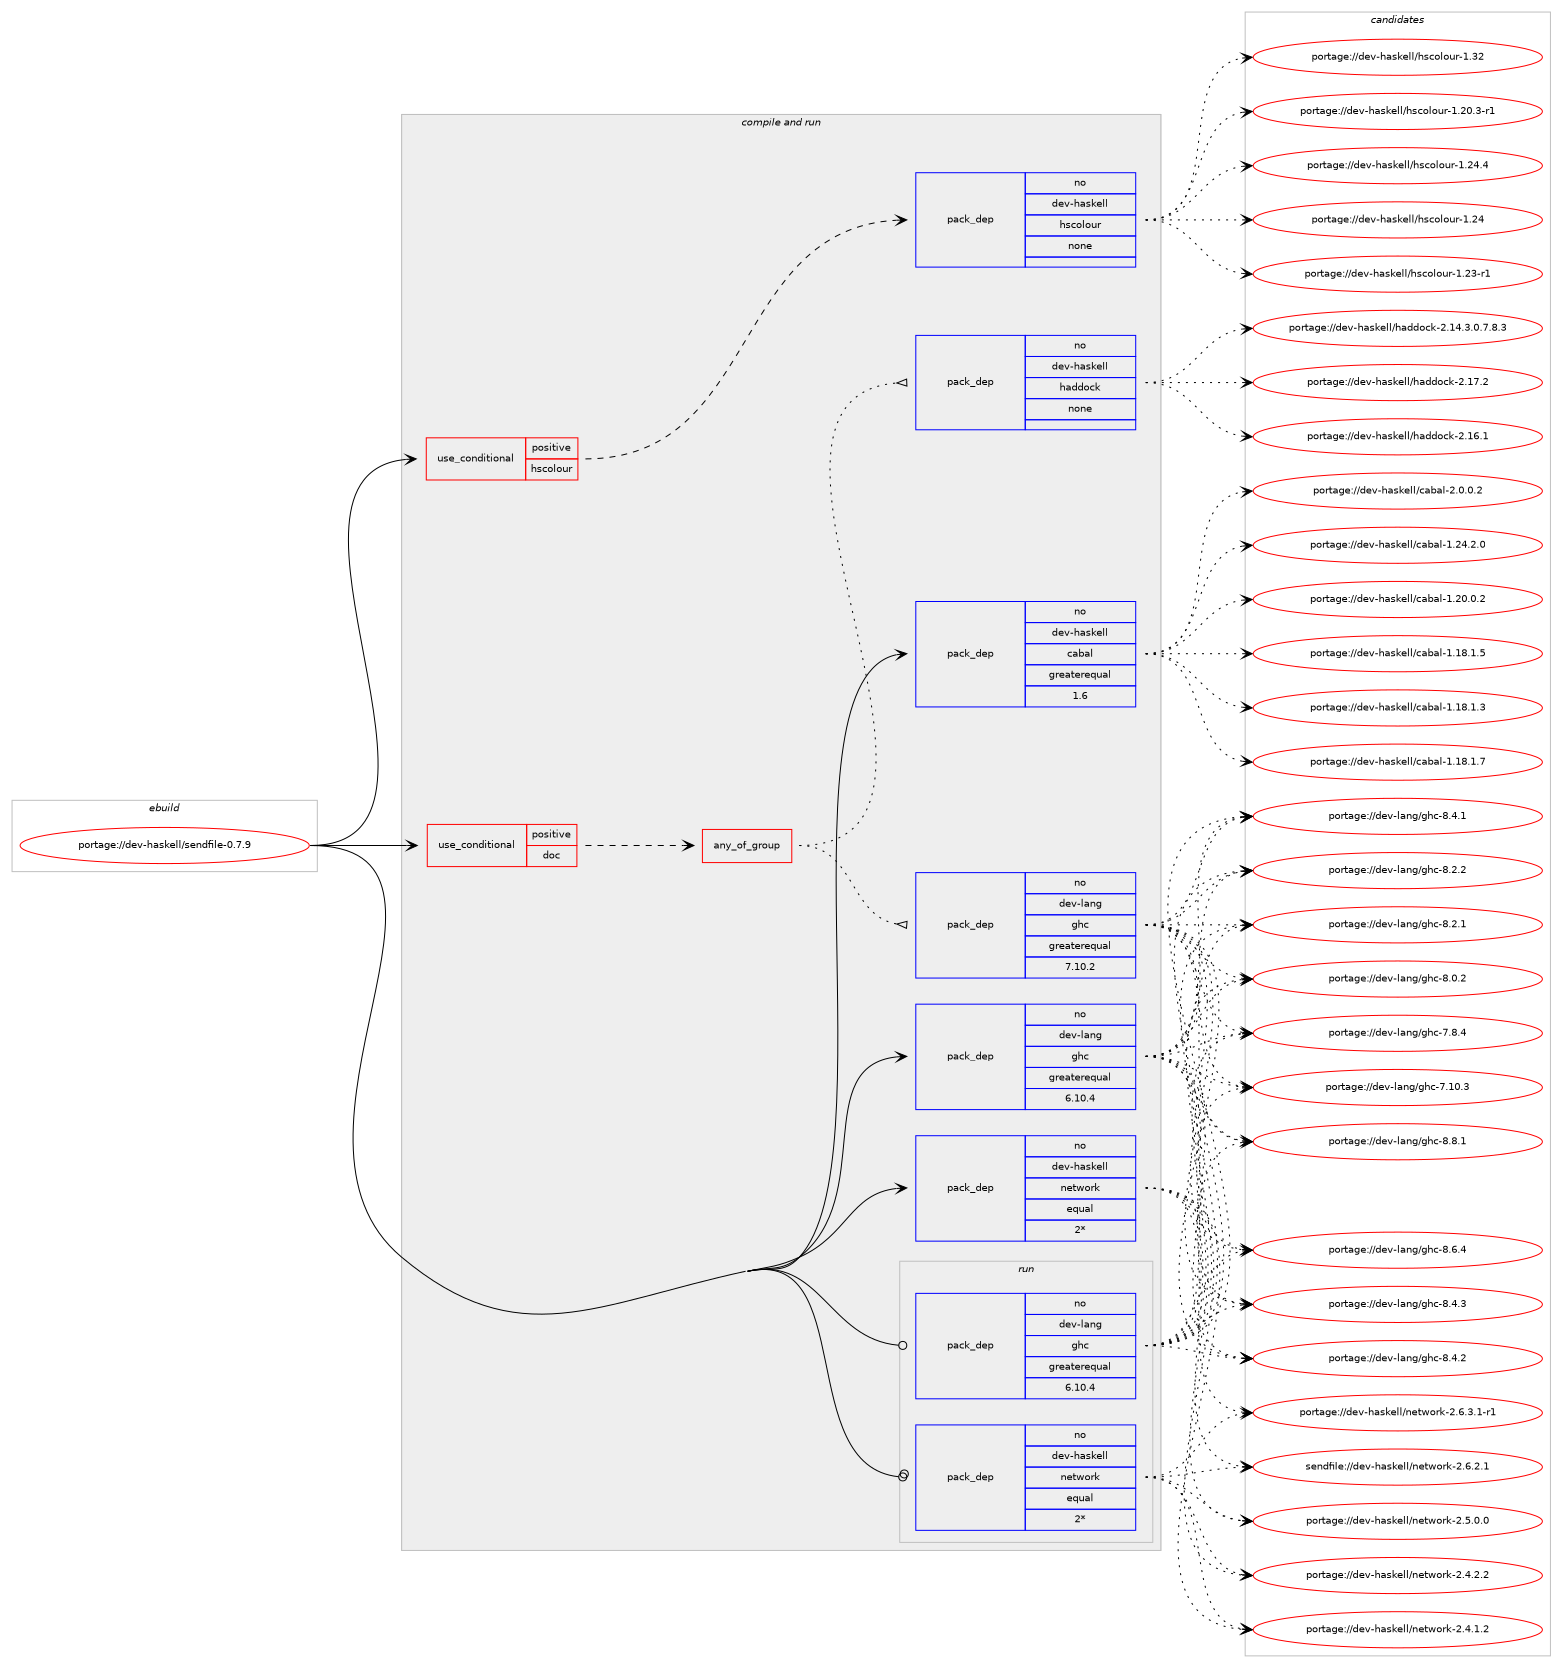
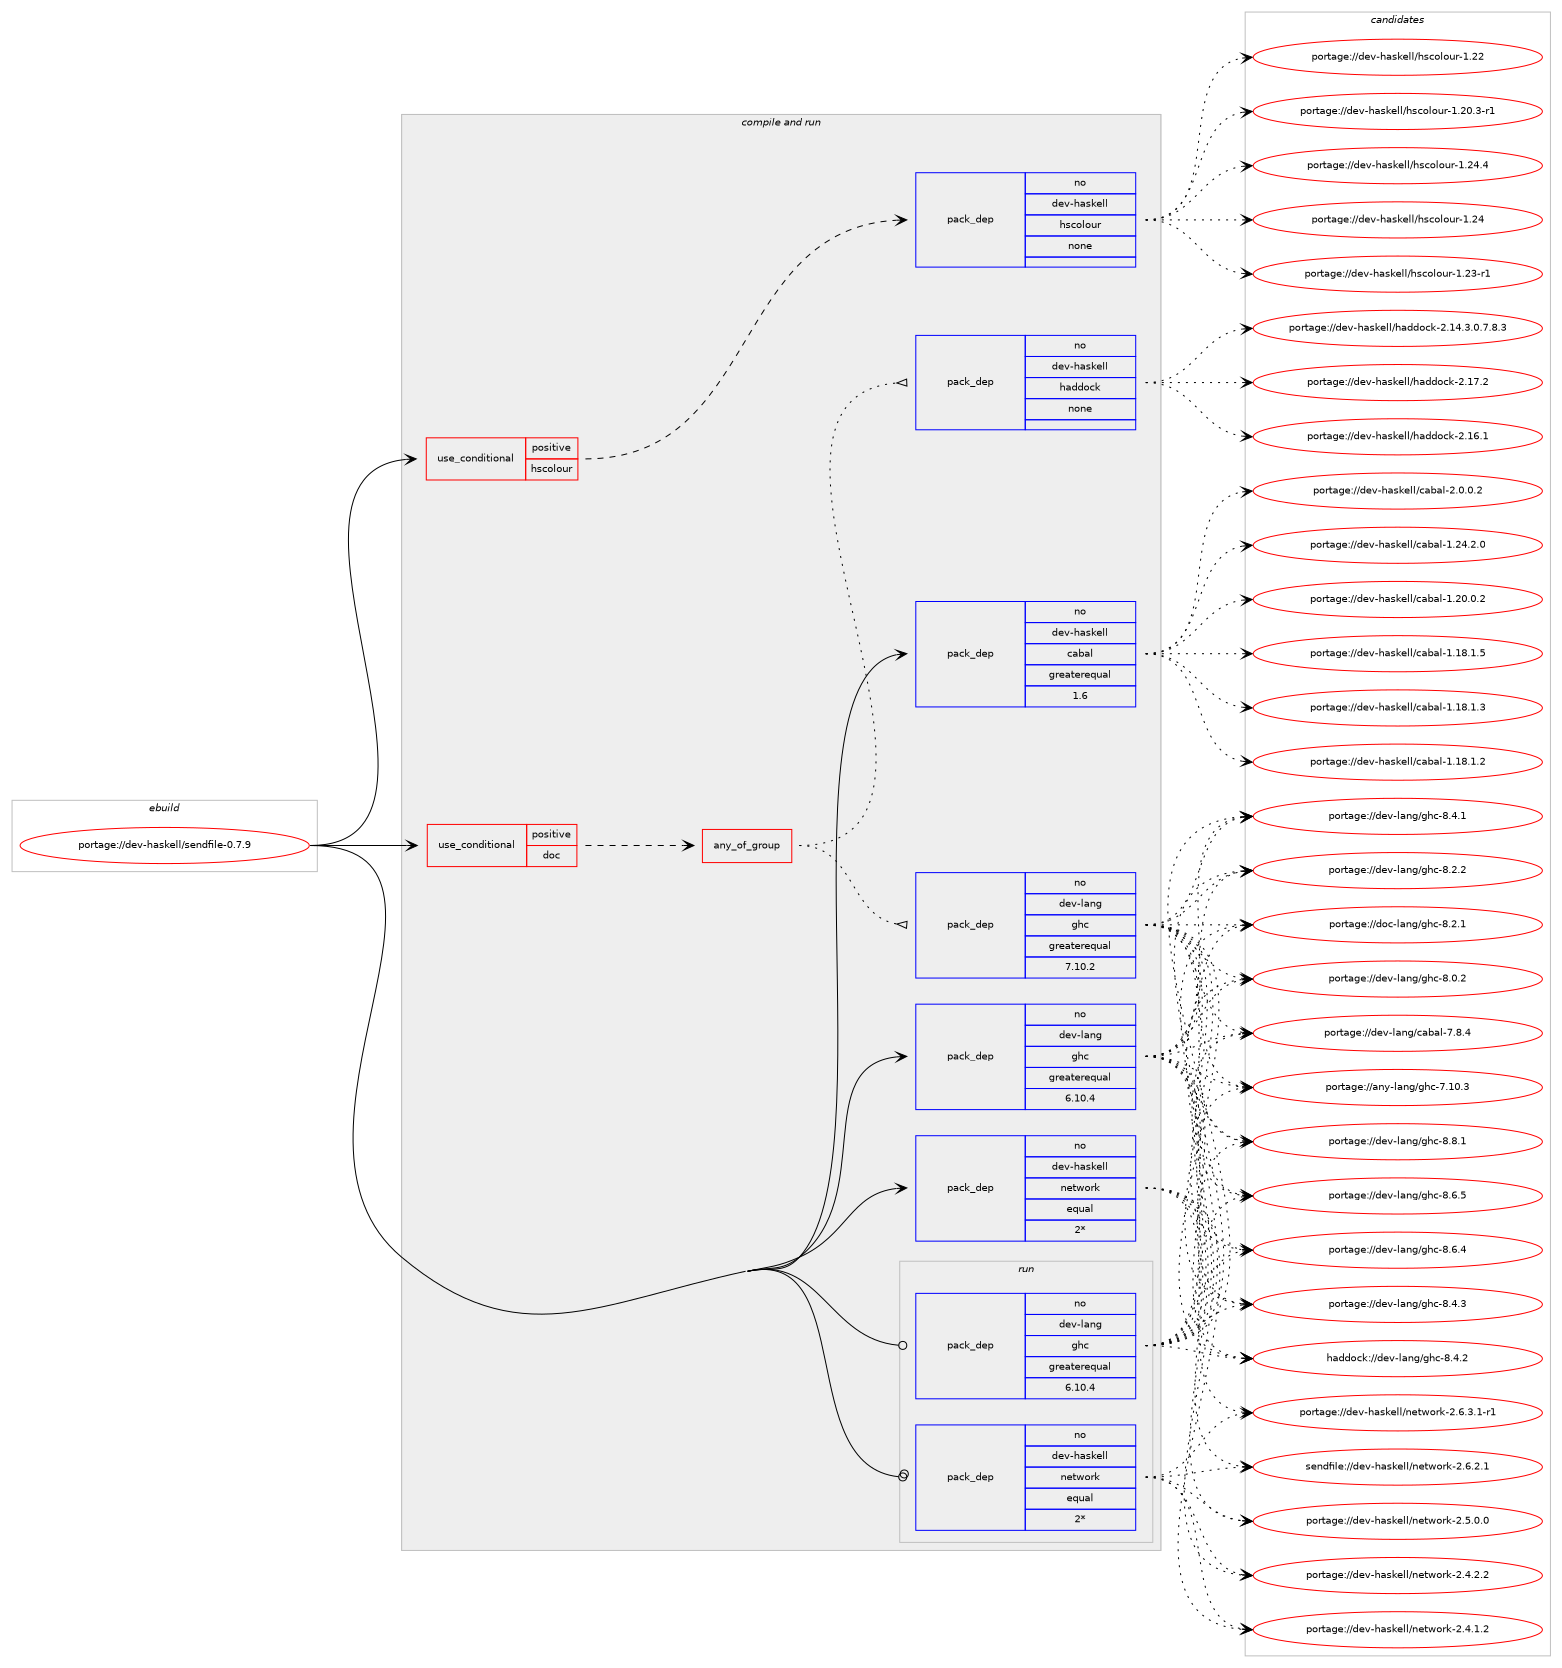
(1398, 57) -> (1398, 57)
(1398, 762) -> (1398, 762)
(1398, 925) -> (1398, 925)
(1398, 1033) -> (1398, 1033)
(1398, 1088) -> (1398, 1088)
none -> (1398, 1196)
(1398, 1359) -> (1398, 1359)
